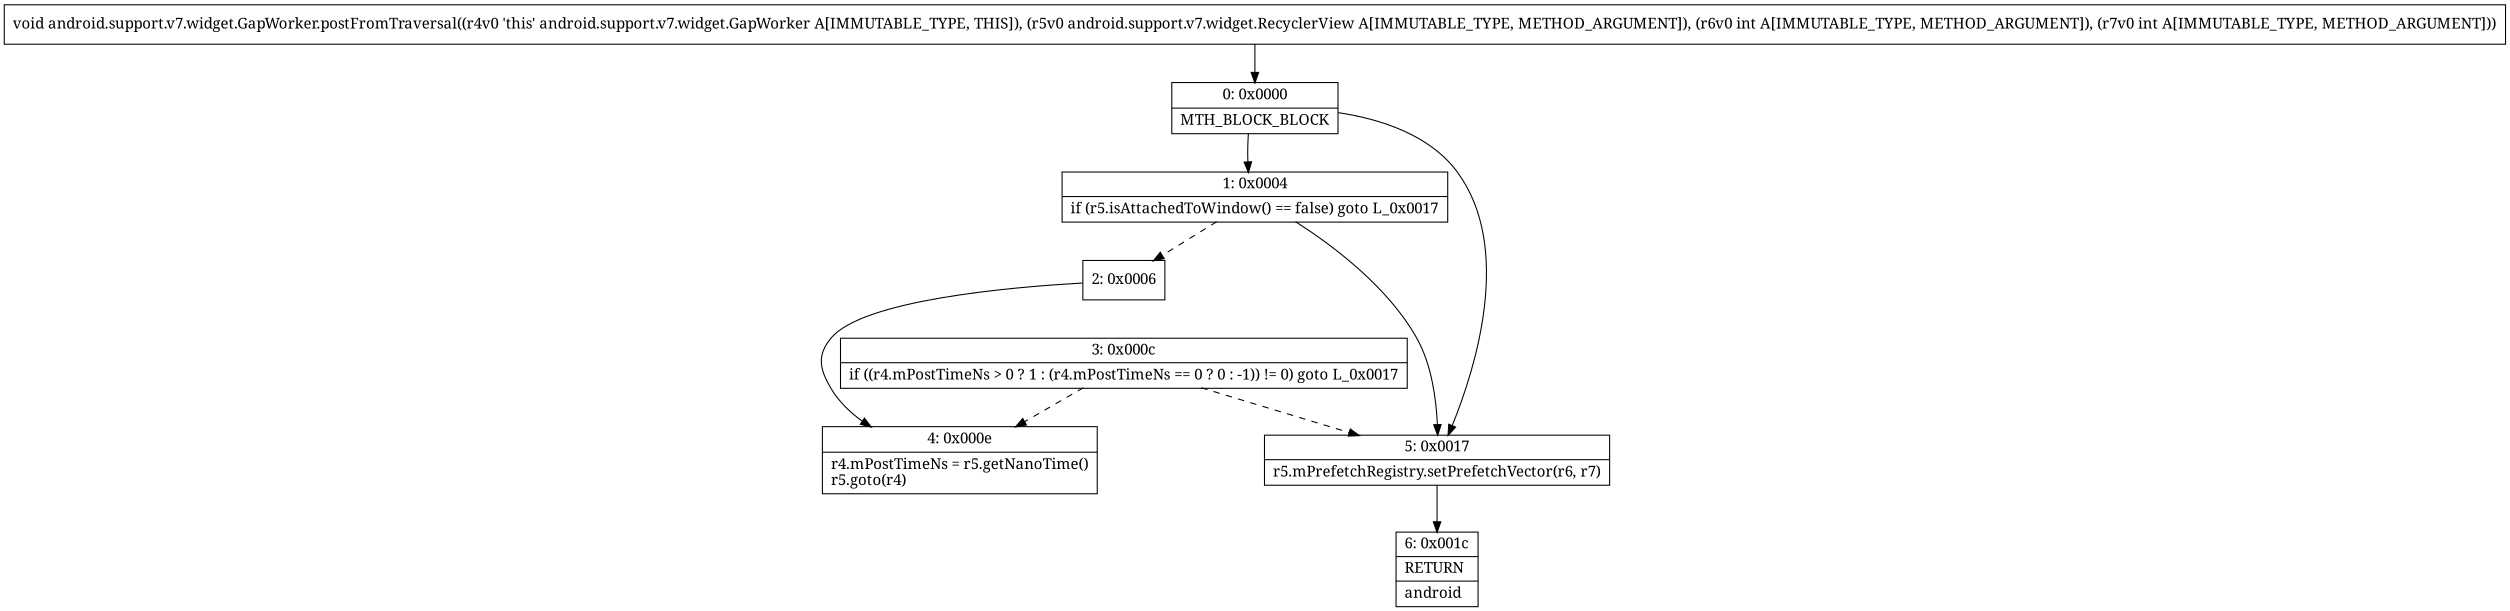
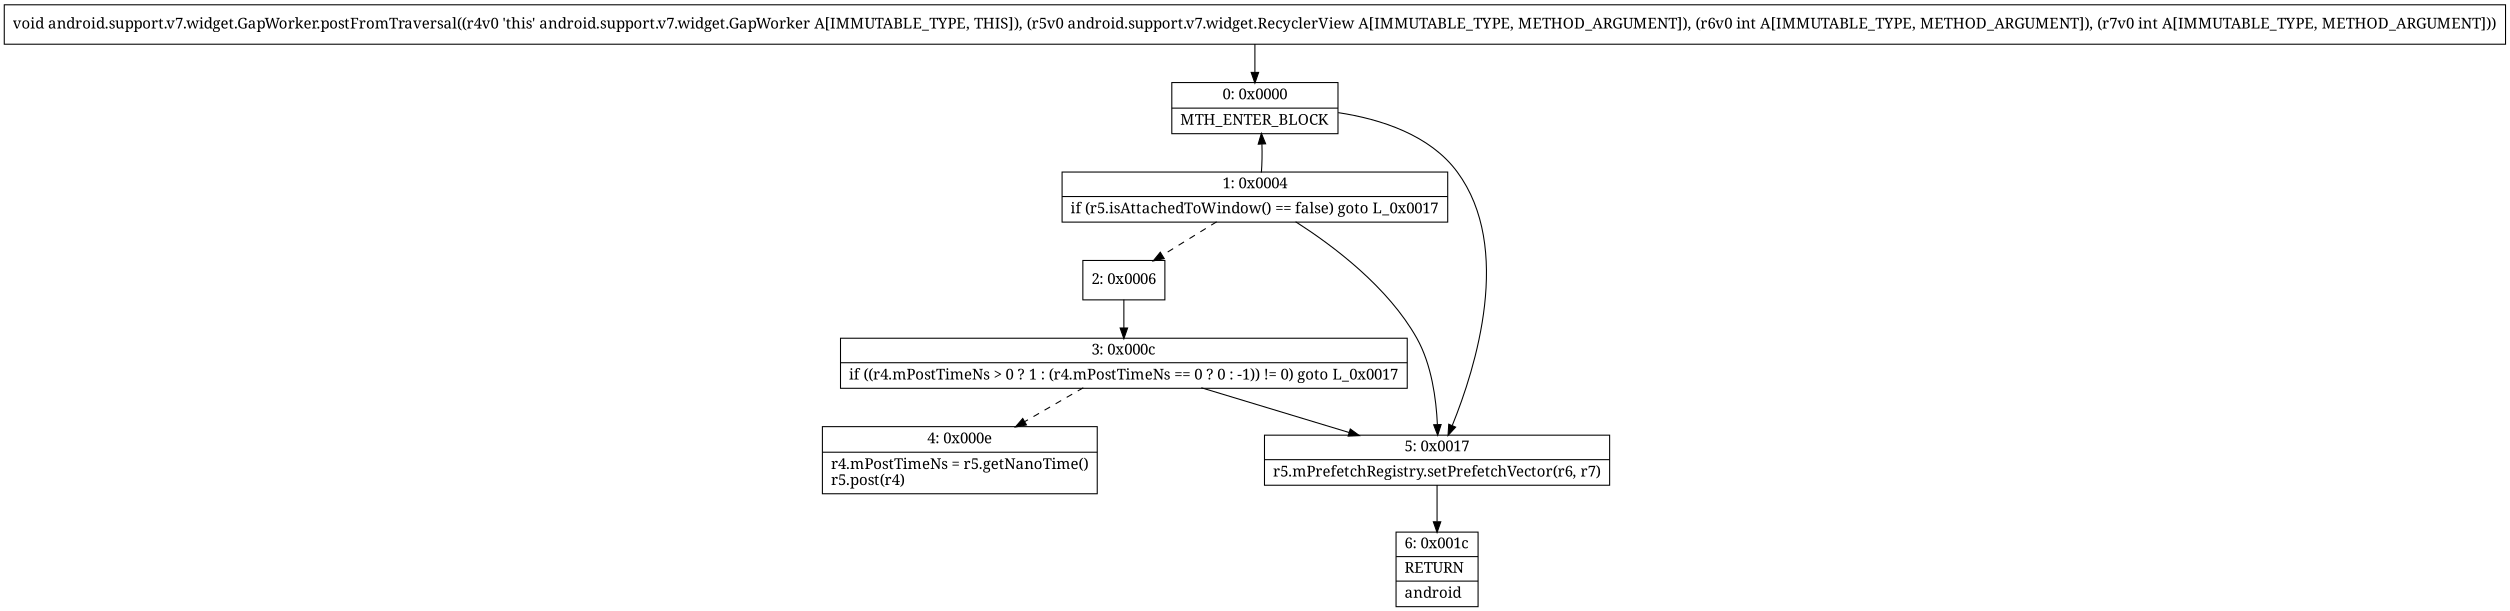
(1255, 120) -> (1254, 120)
(1248, 148) -> (1262, 158)
(904, 305) -> (1124, 314)
(1275, 410) -> (1275, 410)
(869, 480) -> (868, 480)
